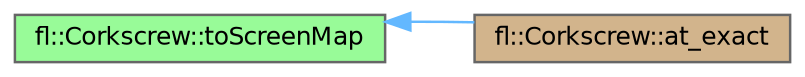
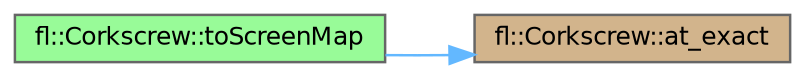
(442, 22) -> (417, 55)
